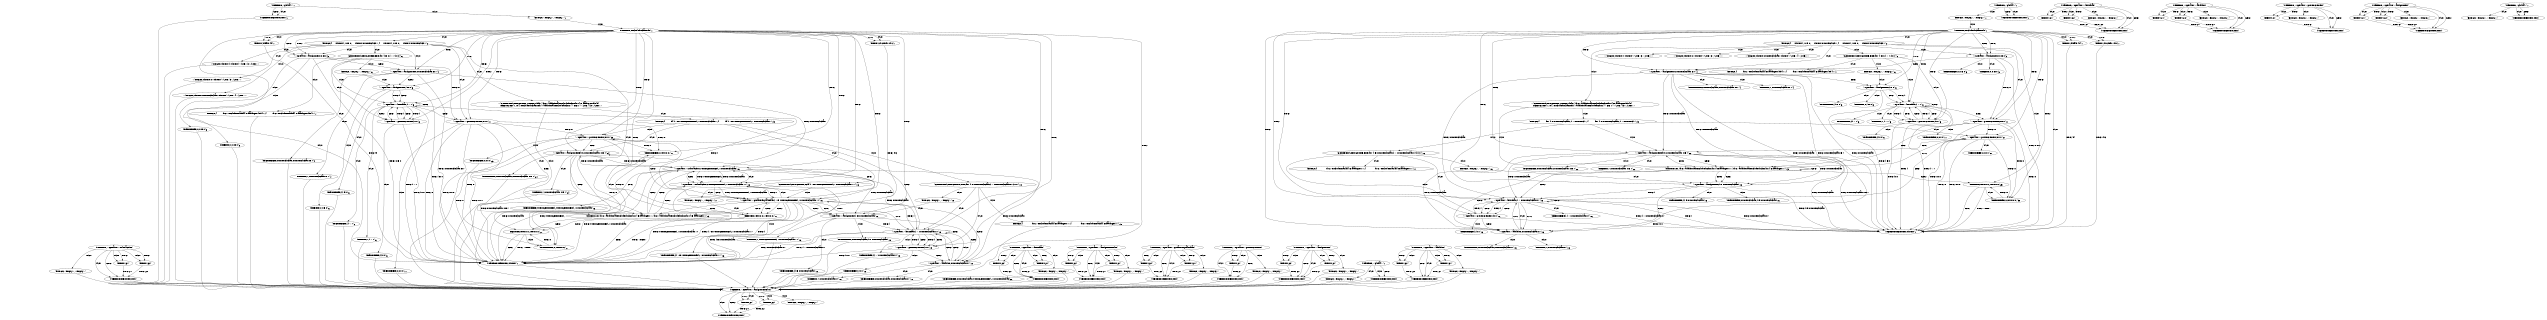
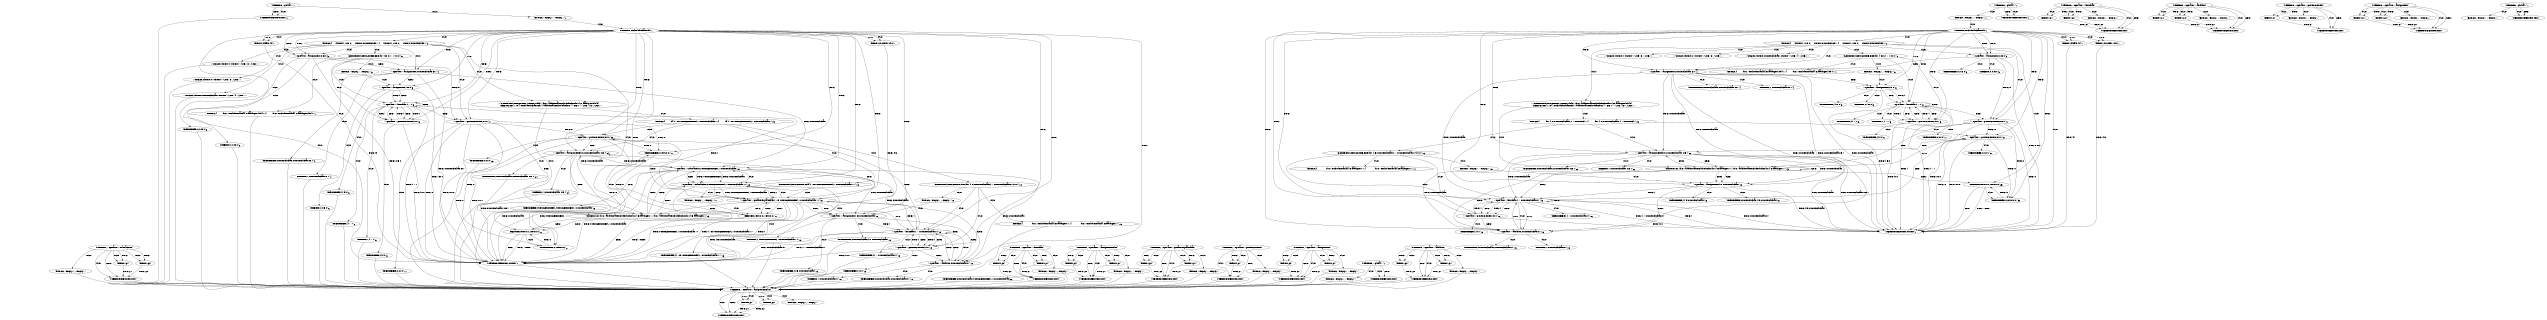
(840, 208) -> (840, 208)
